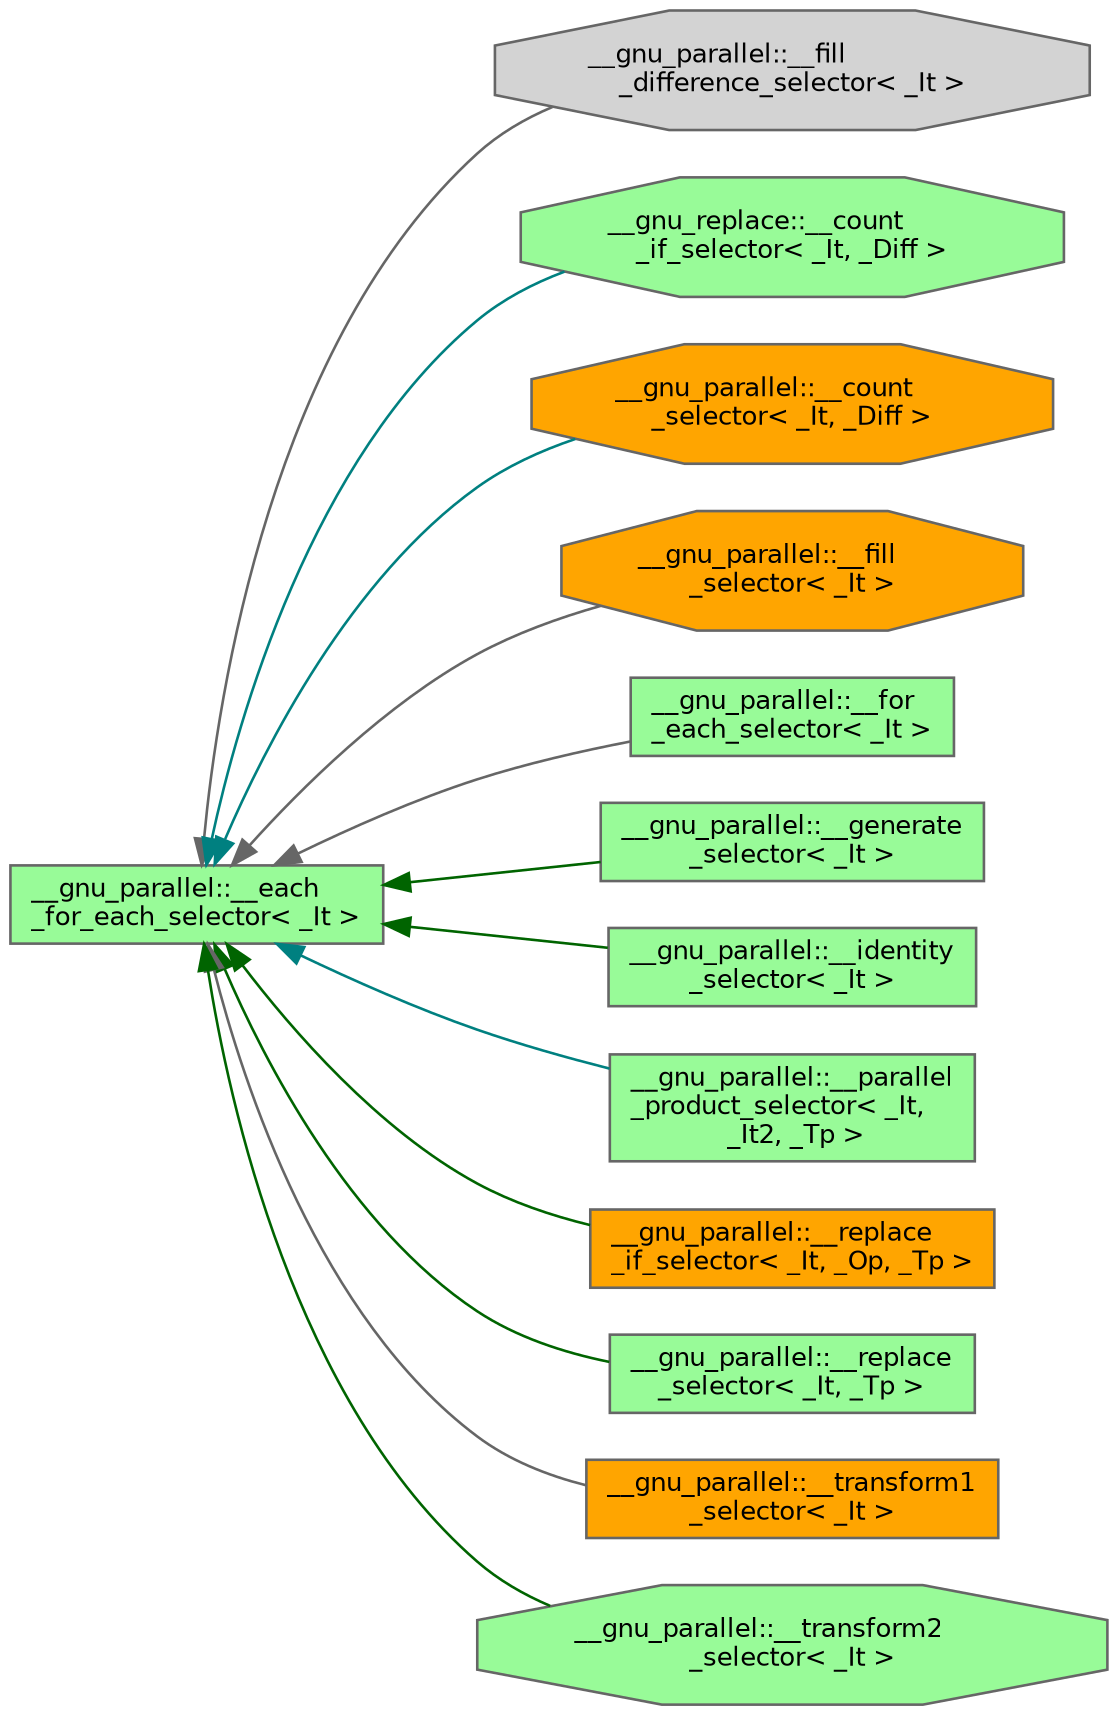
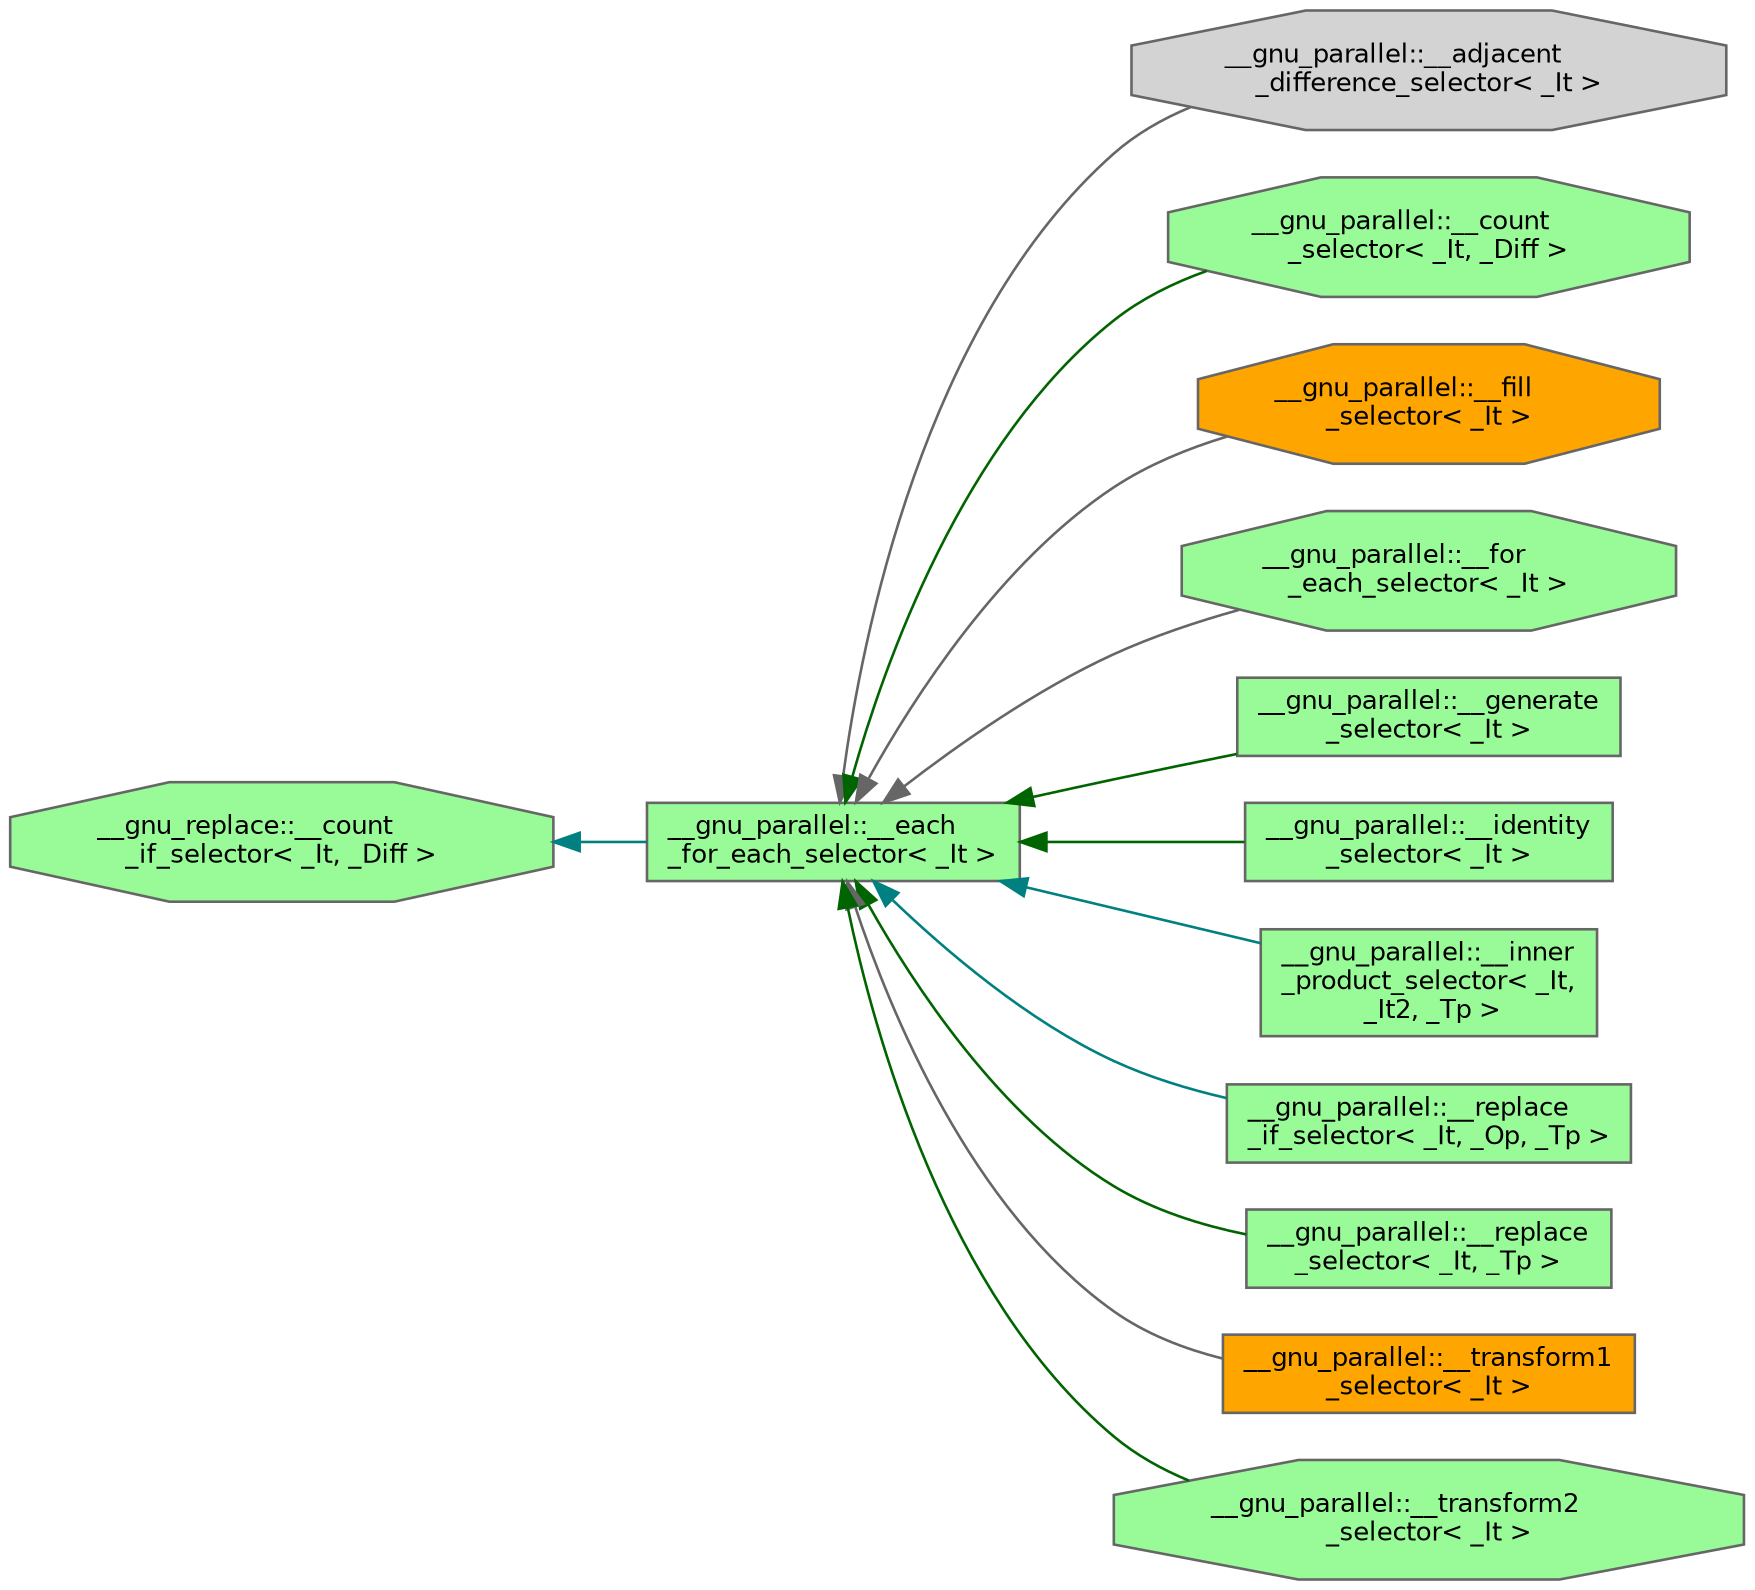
(792, 70) -> (1429, 70)
(792, 404) -> (1429, 237)
(327, 514) -> (613, 842)
(361, 603) -> (976, 483)
(792, 717) -> (1429, 571)
(792, 1108) -> (1429, 983)
(394, 1126) -> (1046, 1023)
(792, 1249) -> (1429, 1123)
